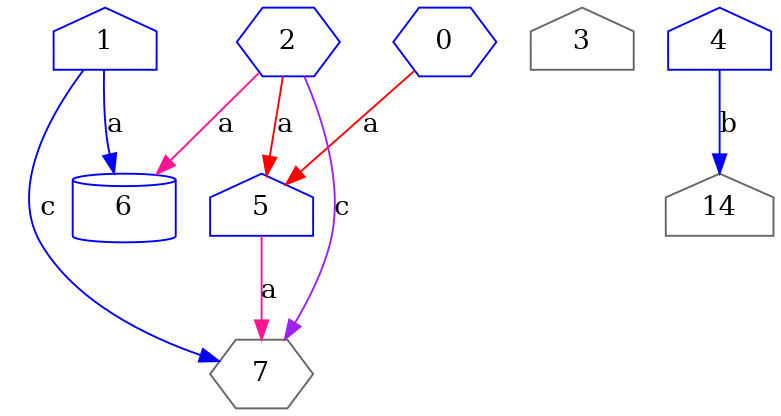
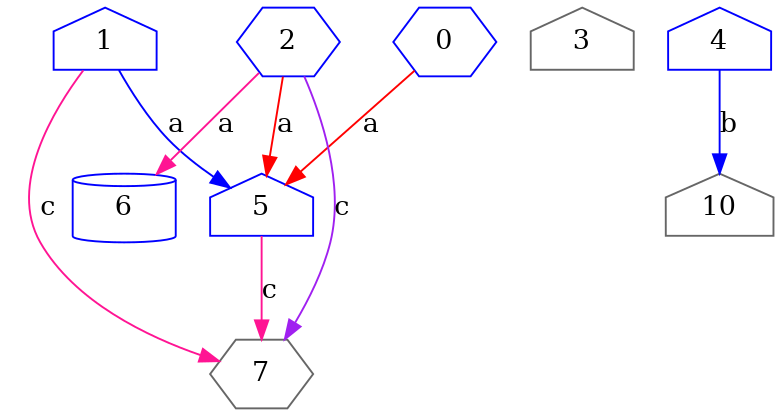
(105, 112) -> (159, 130)
(720, 208) -> (720, 208)
(44, 248) -> (44, 248)
(269, 291) -> (269, 291)
